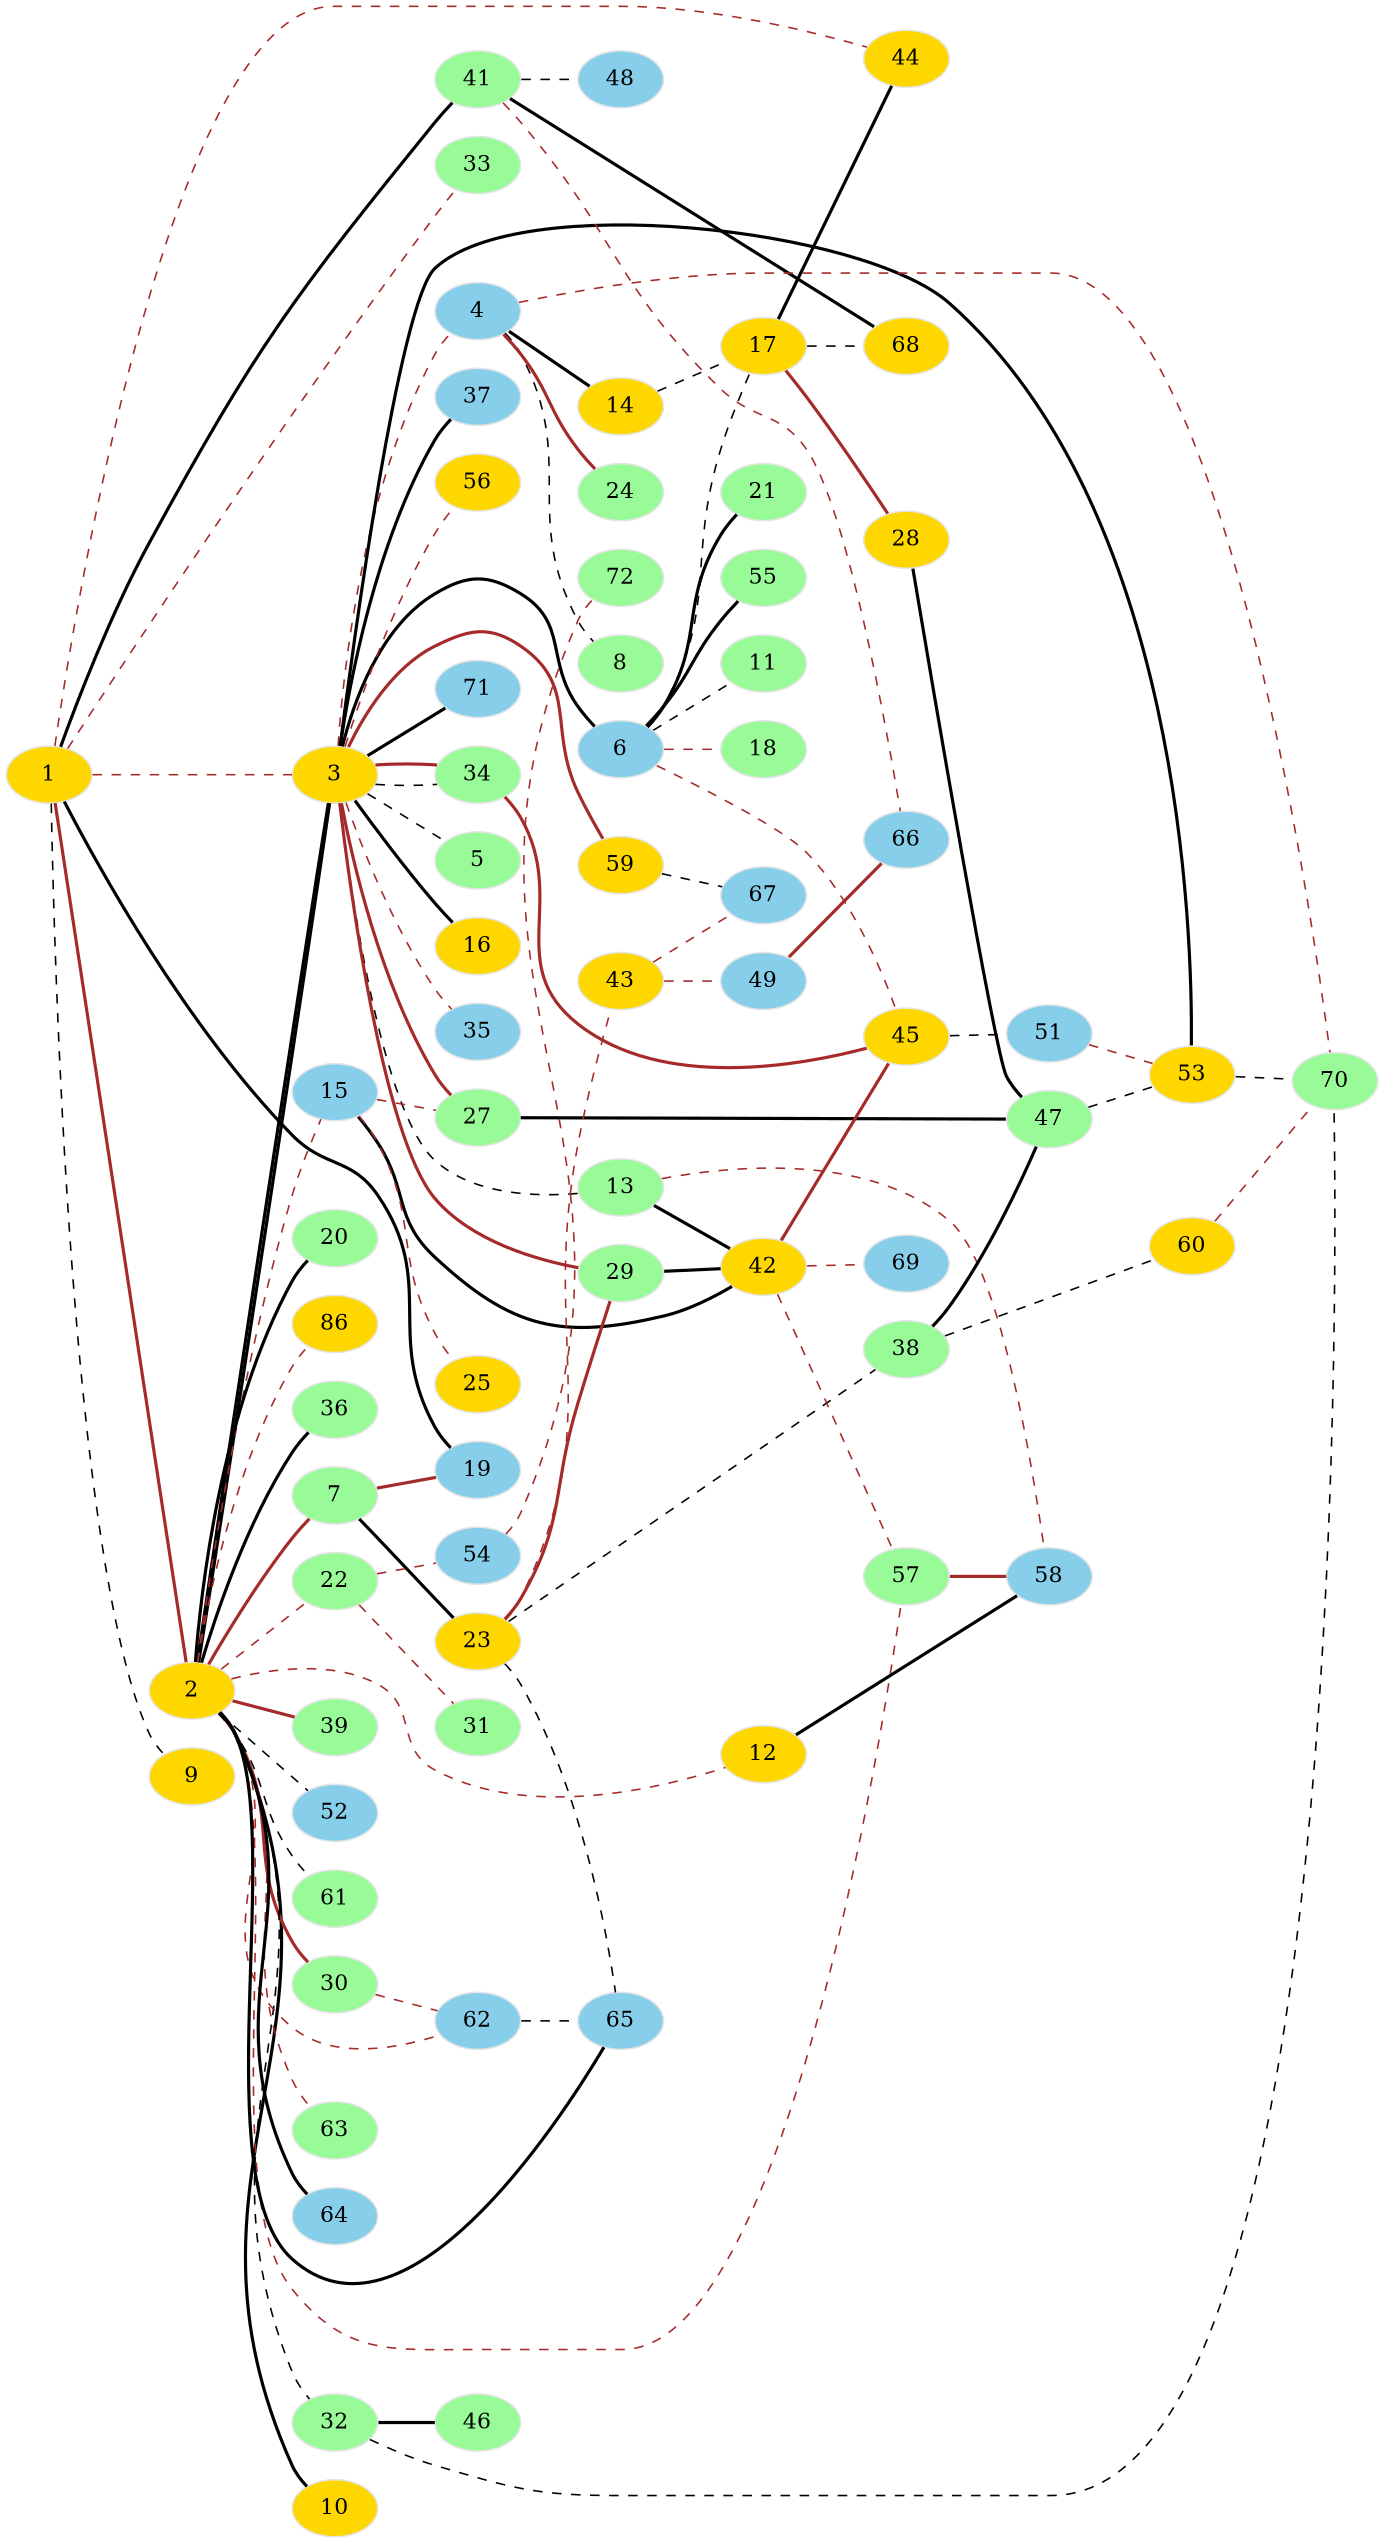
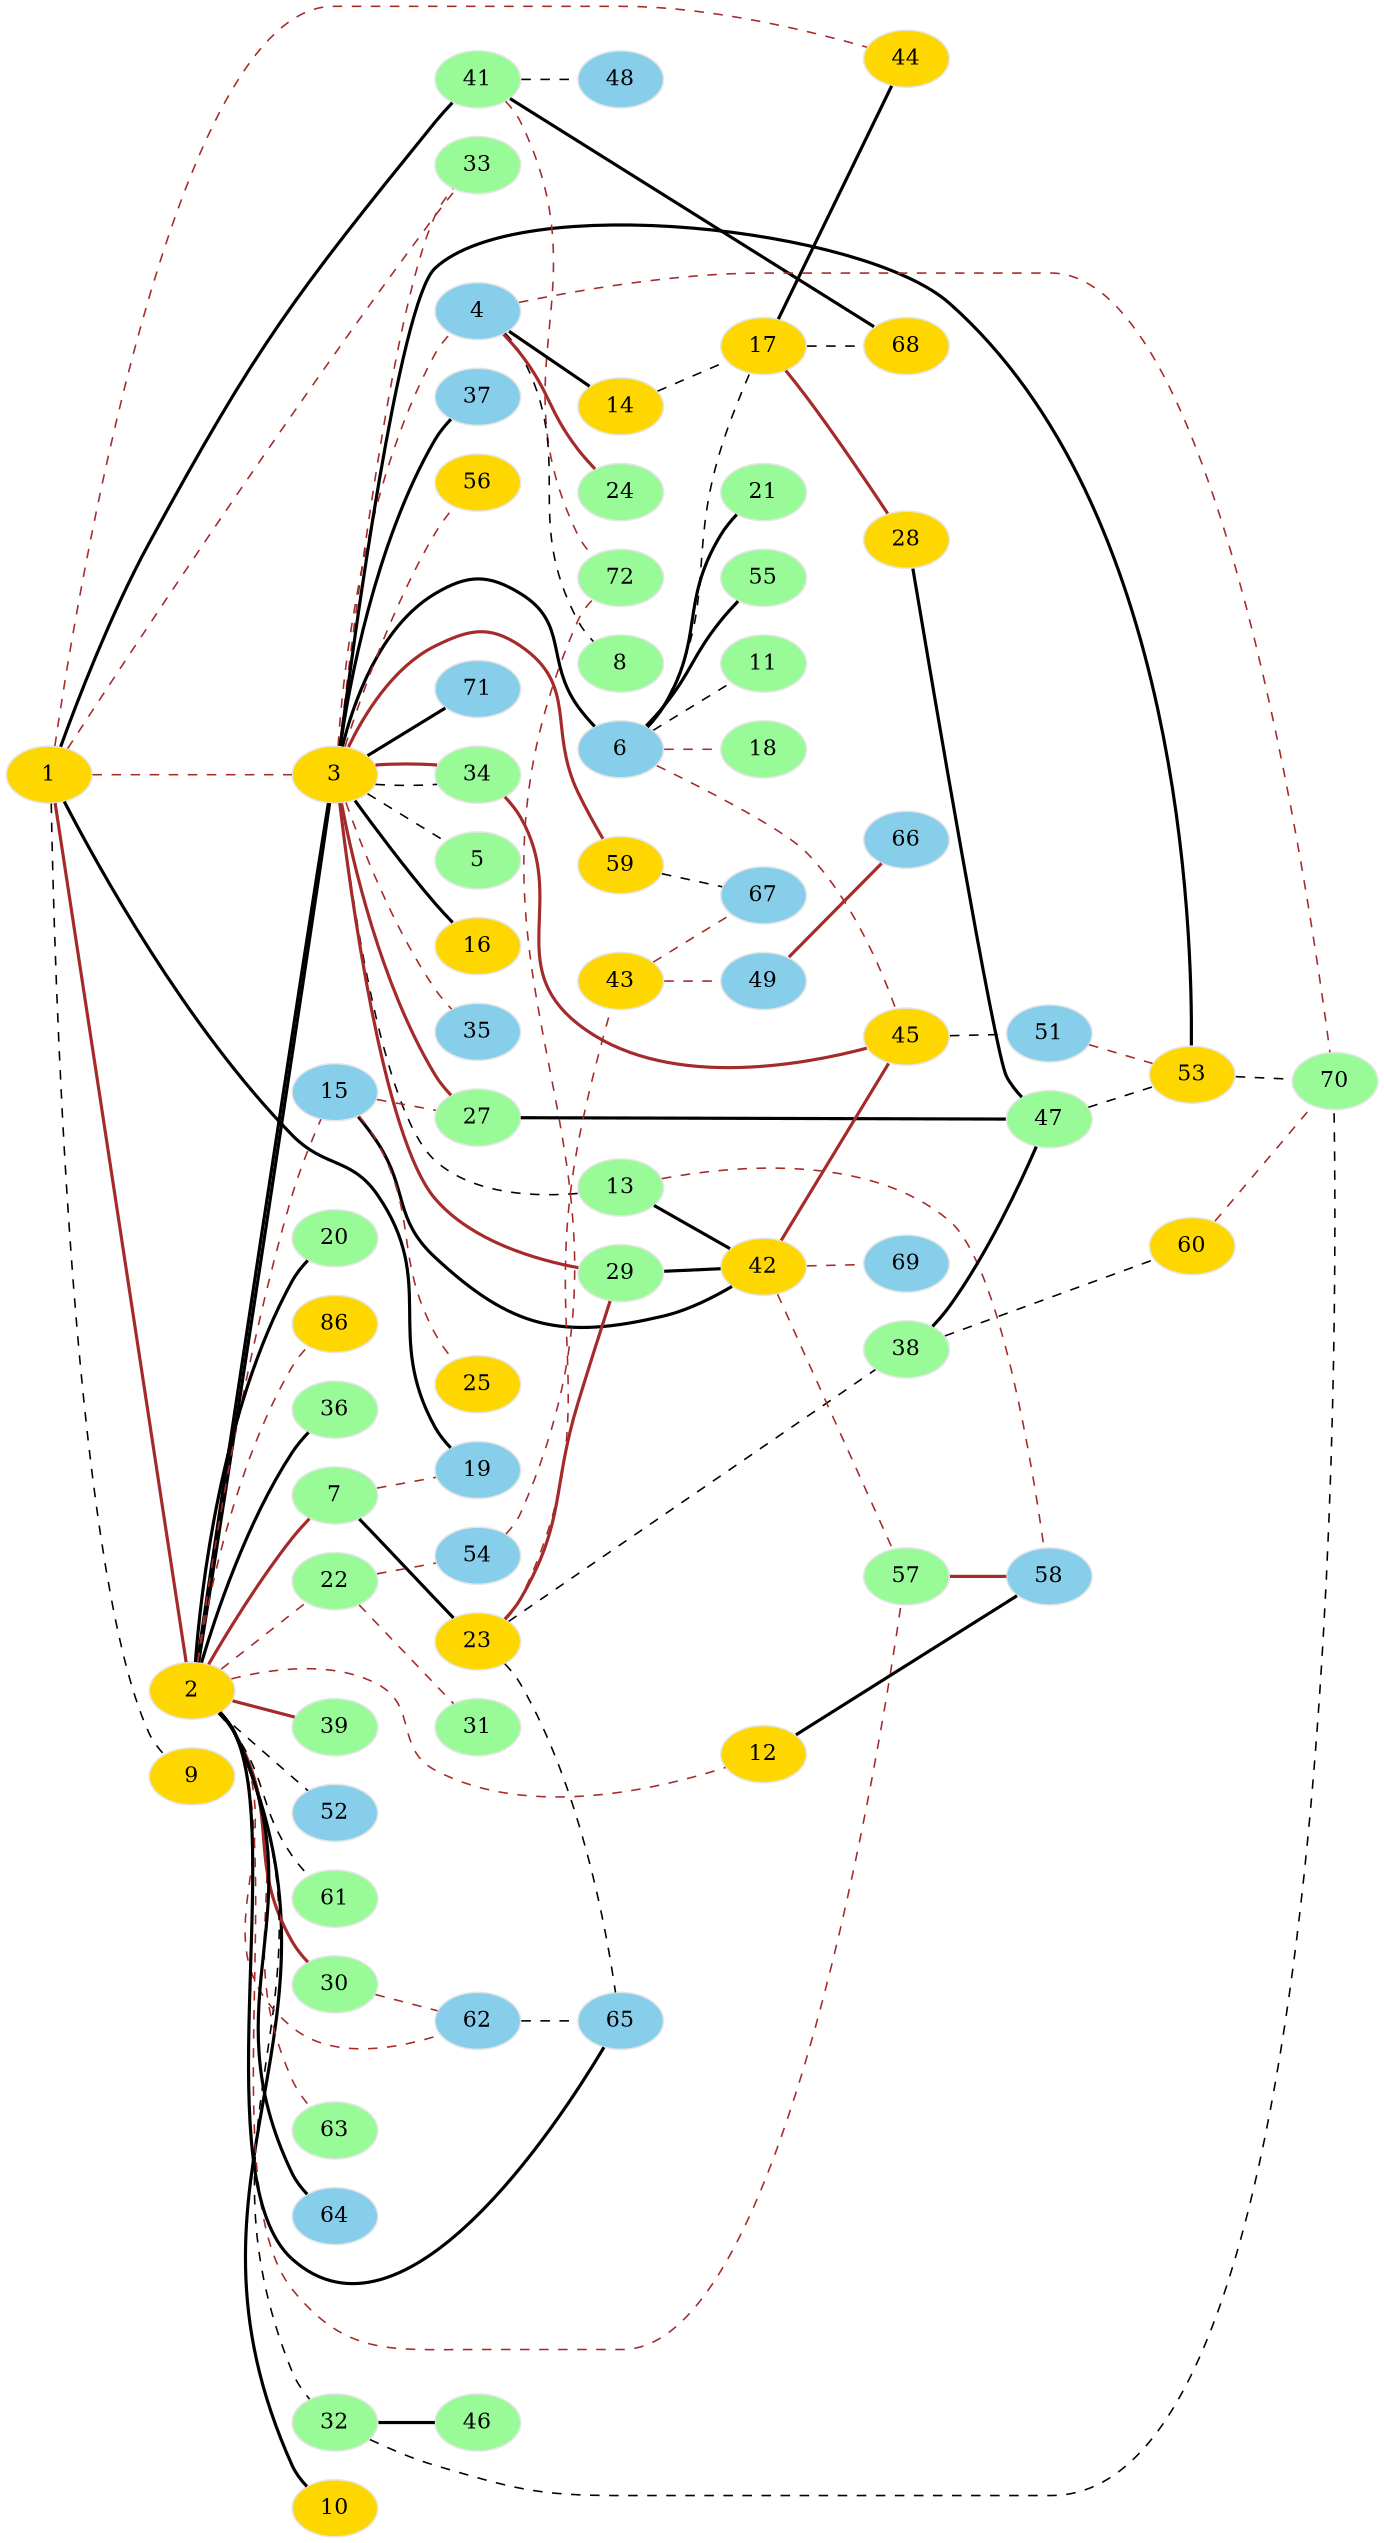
(772, 420) -> (549, 329)
none -> (378, 462)
(406, 1483) -> (406, 1483)
